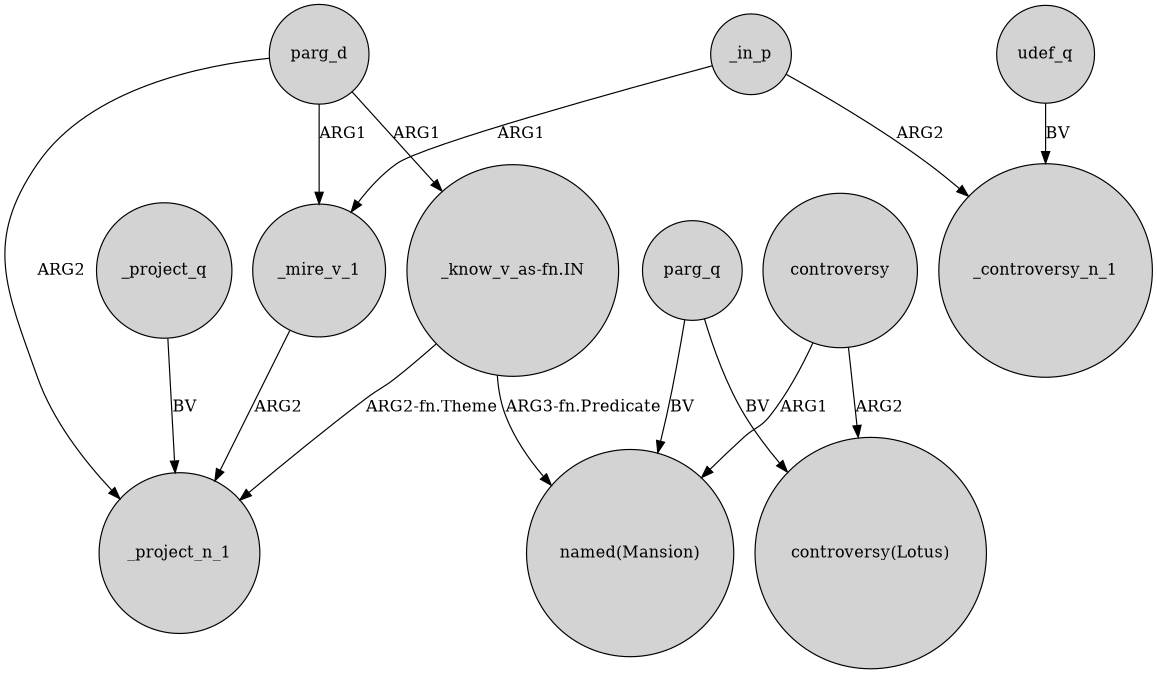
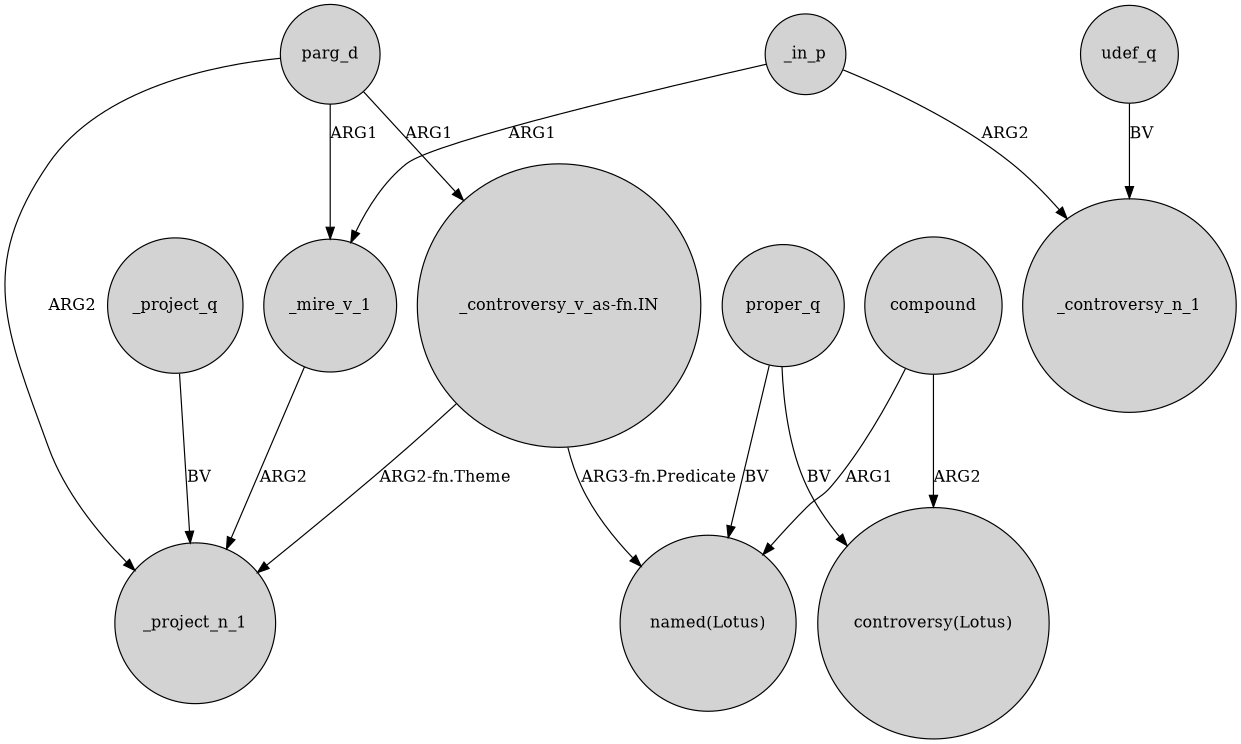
(513, 271) -> (559, 306)
(692, 271) -> (783, 306)
(840, 271) -> (933, 306)
(630, 553) -> (708, 623)
